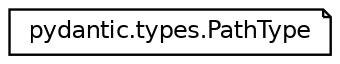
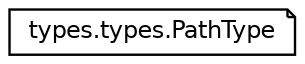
(170, 32) -> (152, 32)
